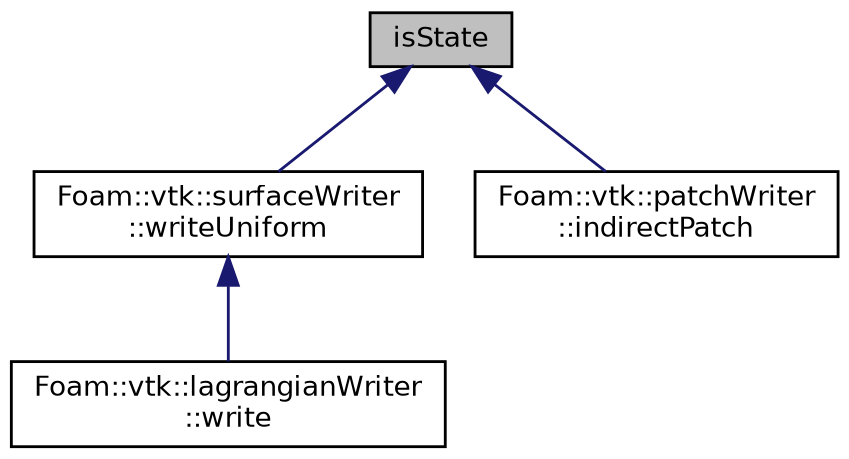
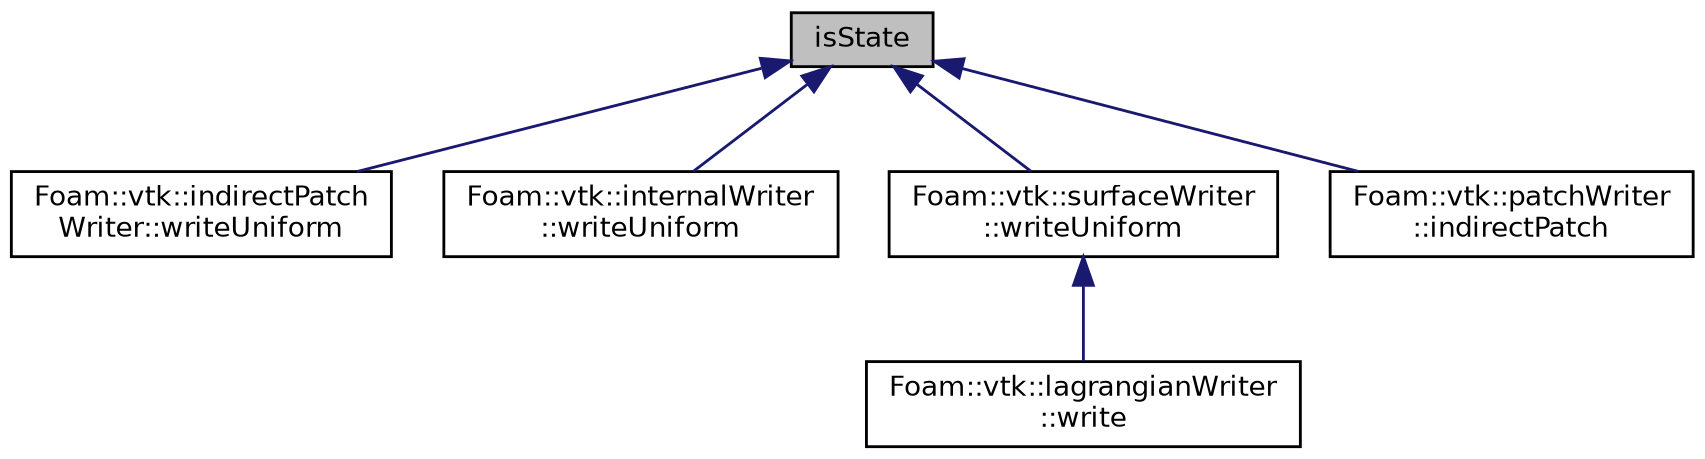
none -> (201, 214)
none -> (641, 214)
